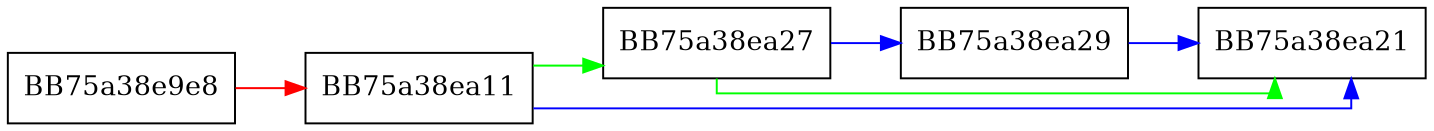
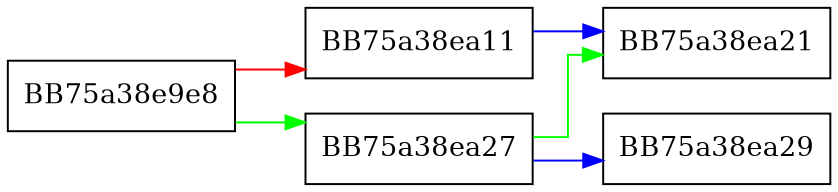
(1154, 43) -> none
(558, 66) -> (261, 122)
